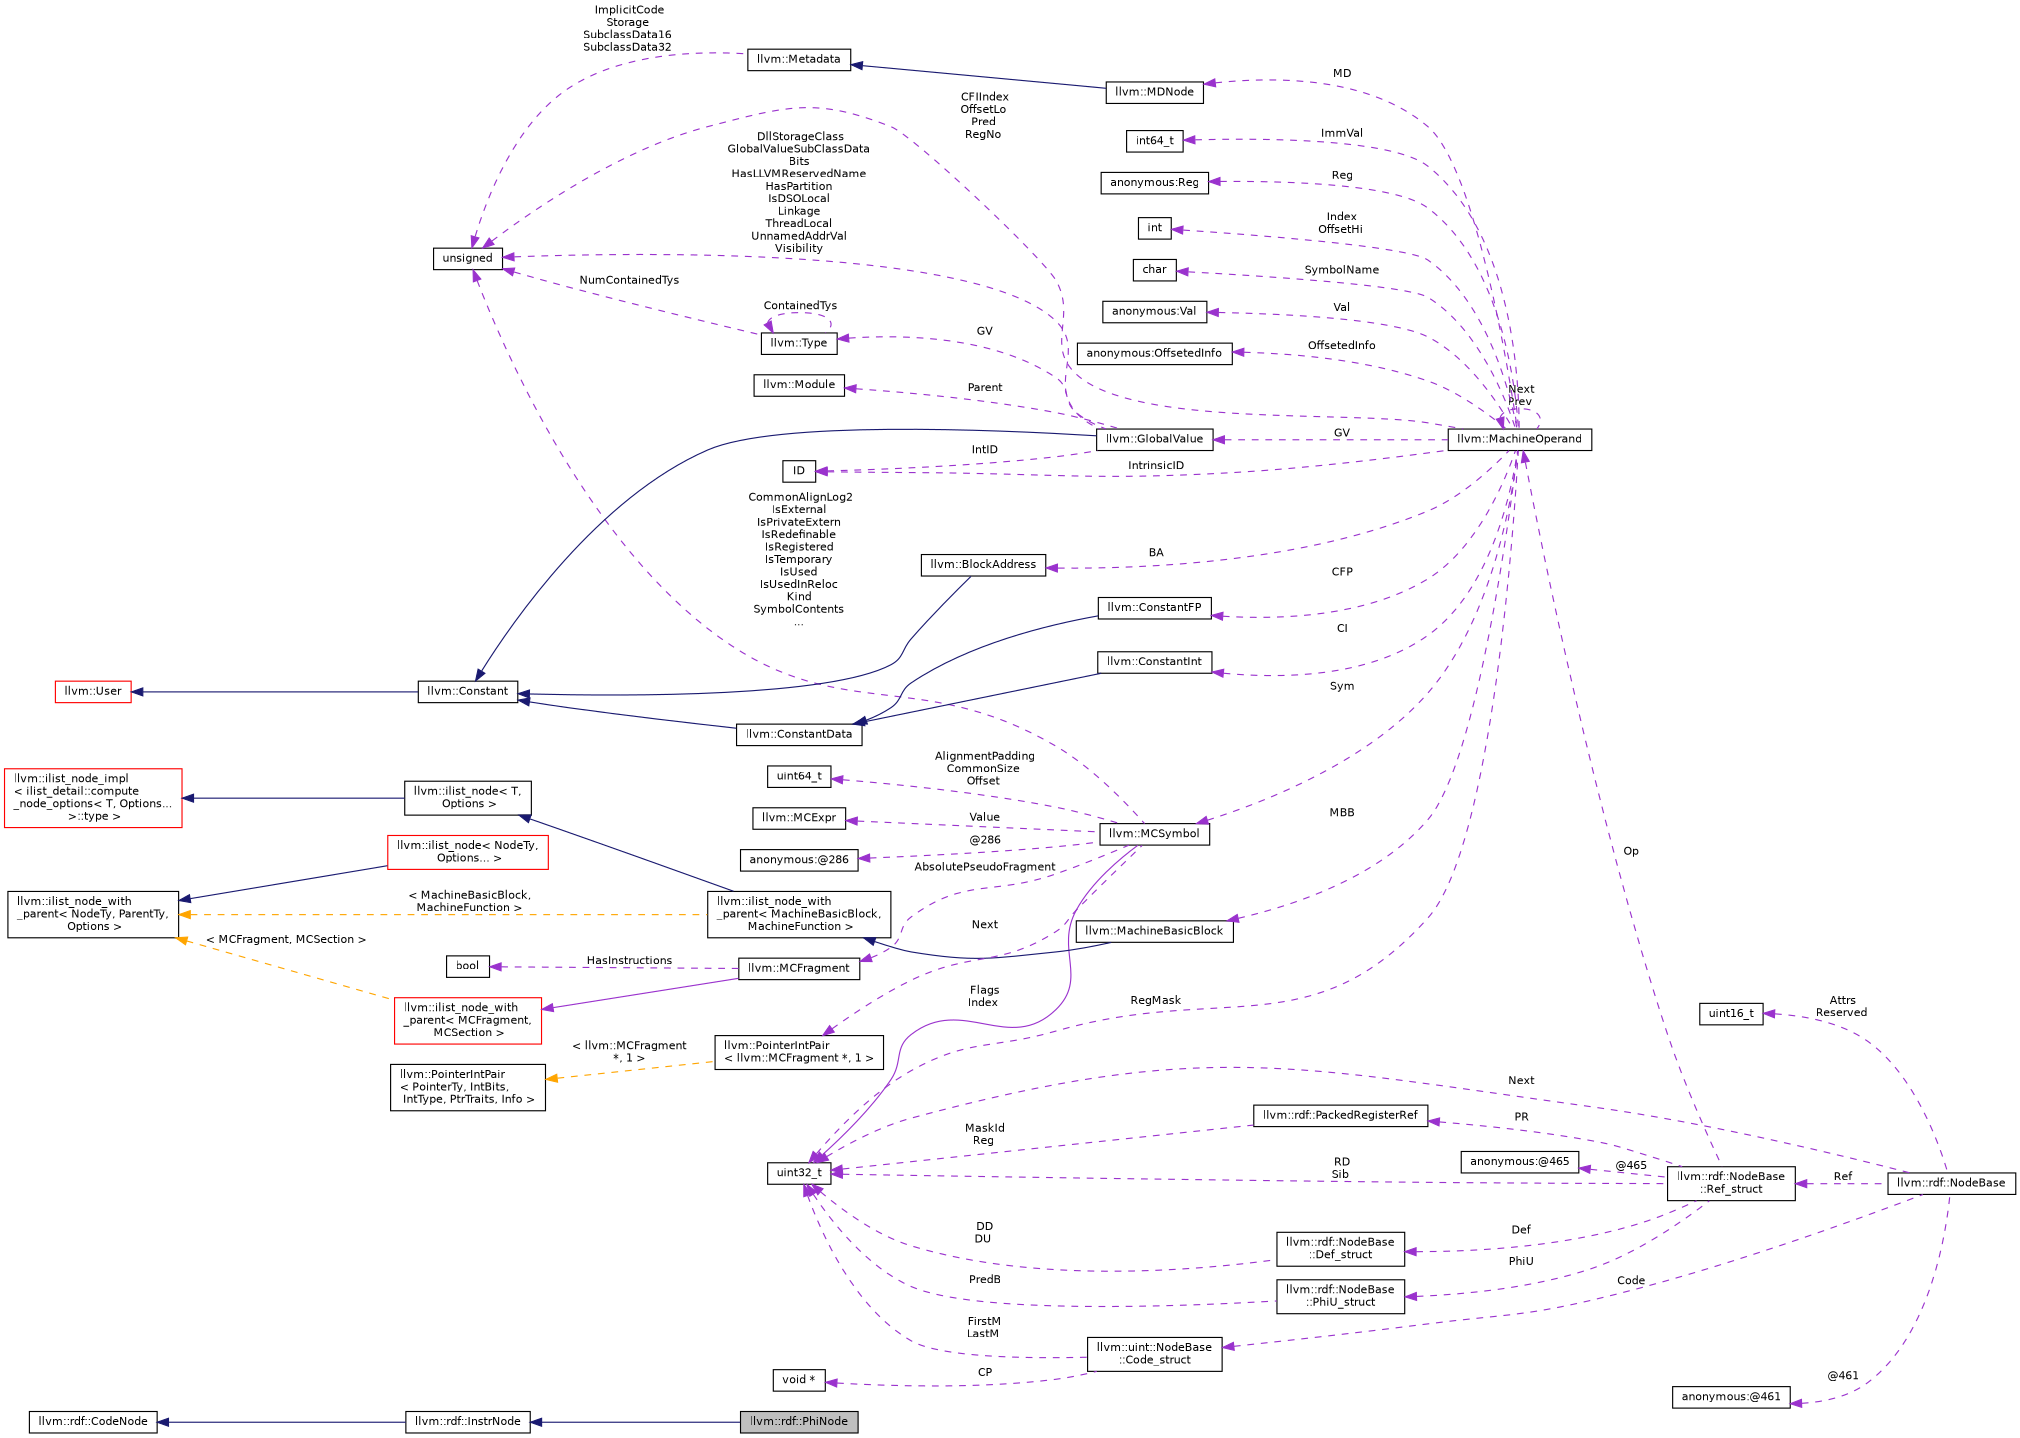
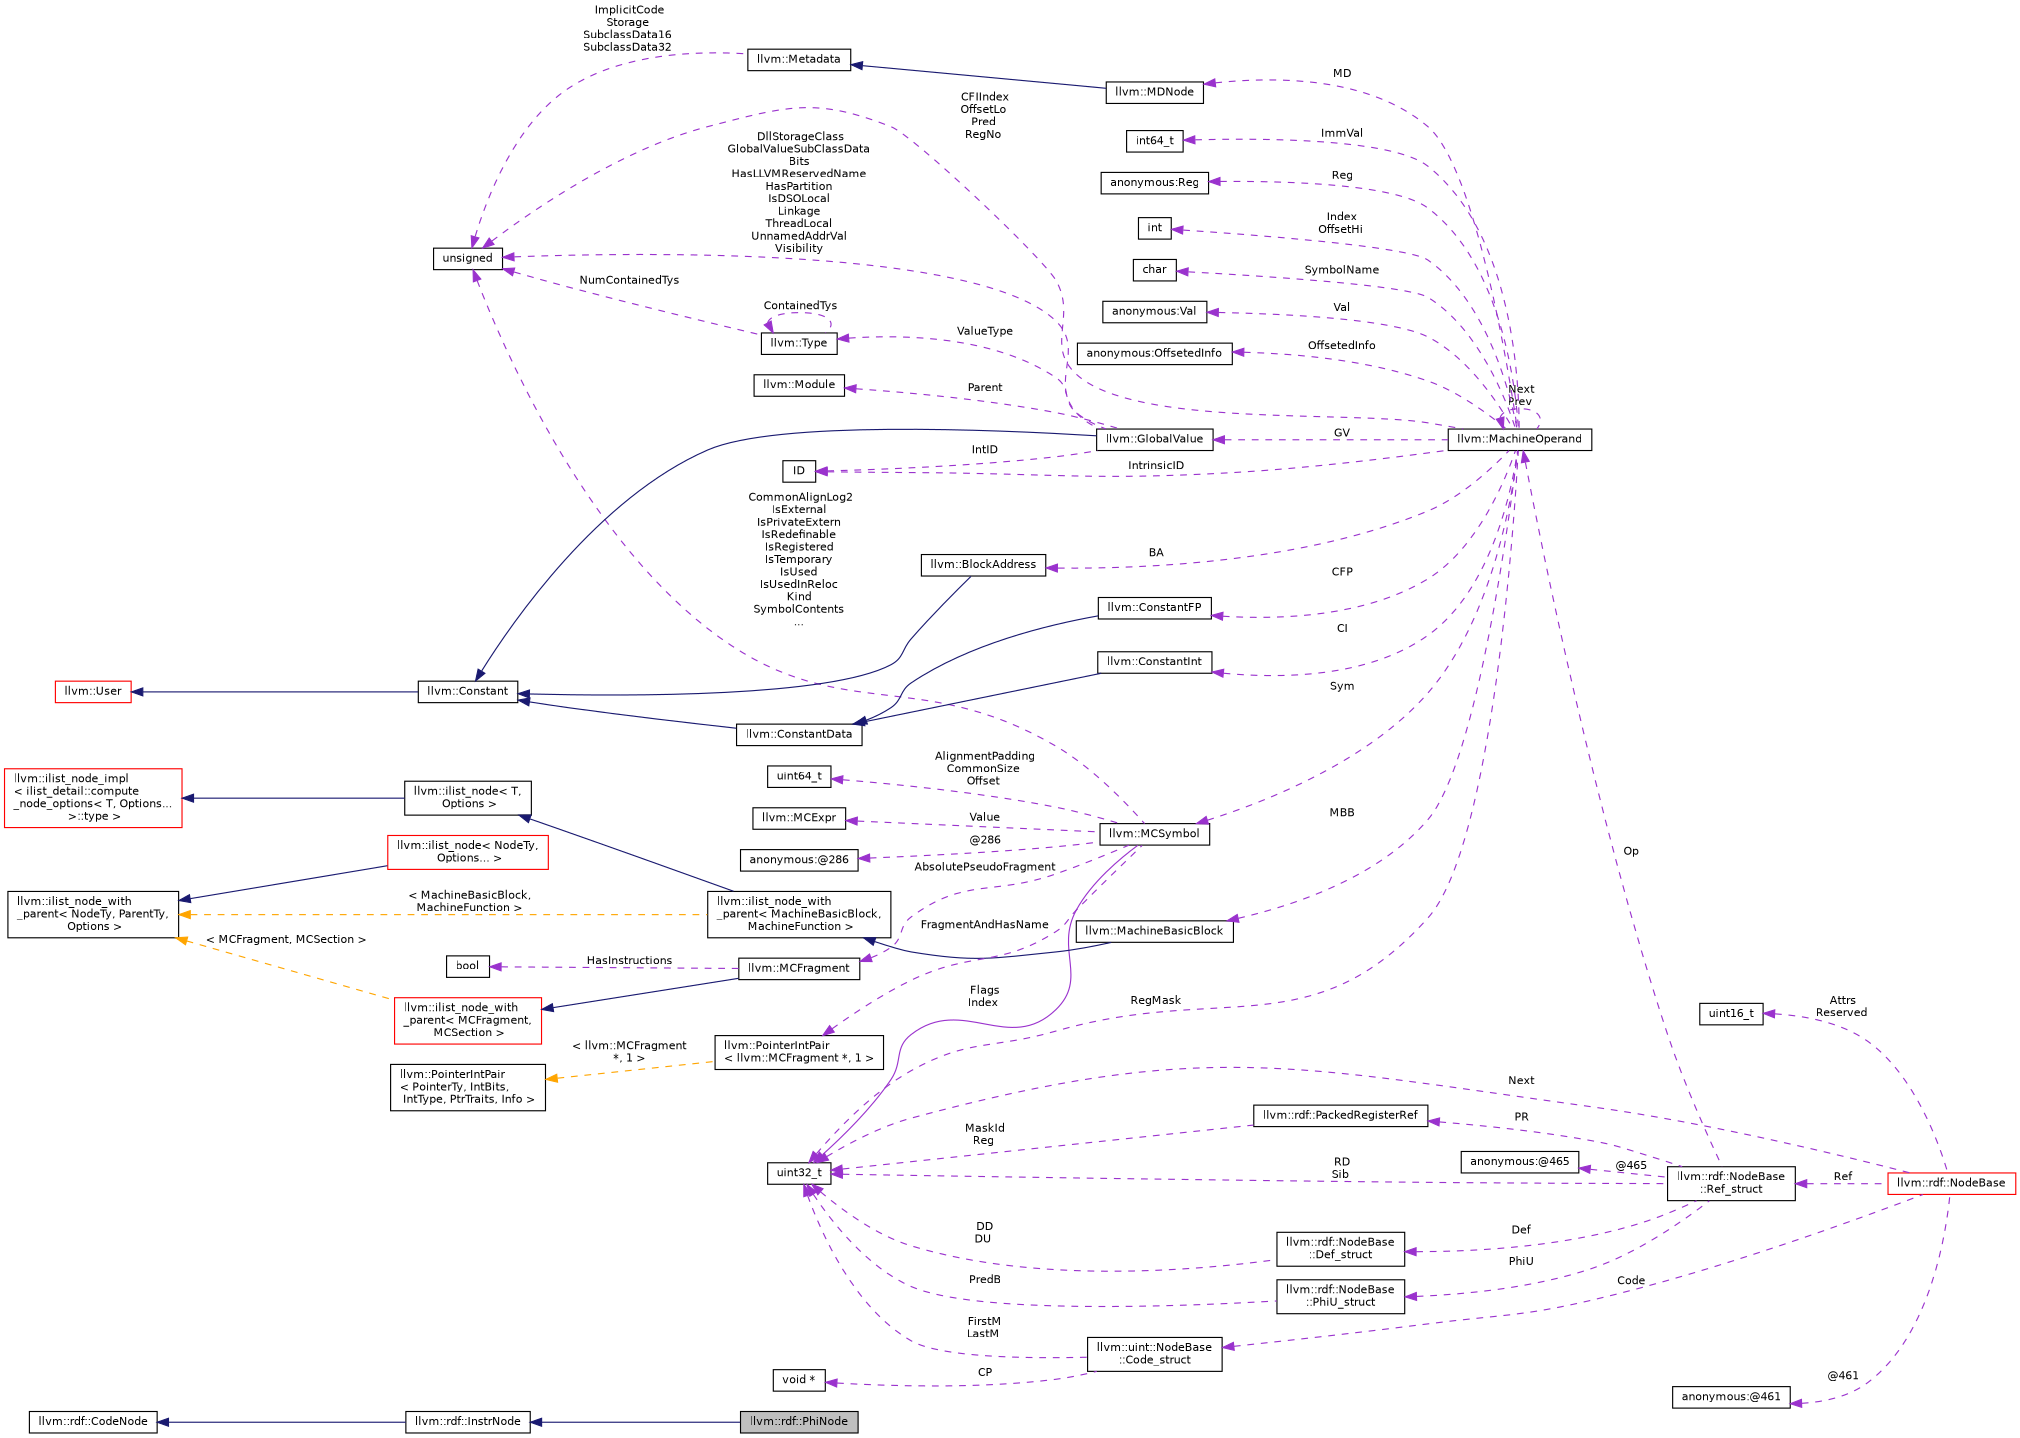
(984, 332) -> (984, 332)
(984, 925) -> (984, 925)
(646, 993) -> (646, 993)
(1952, 1184) -> (1952, 1184)
